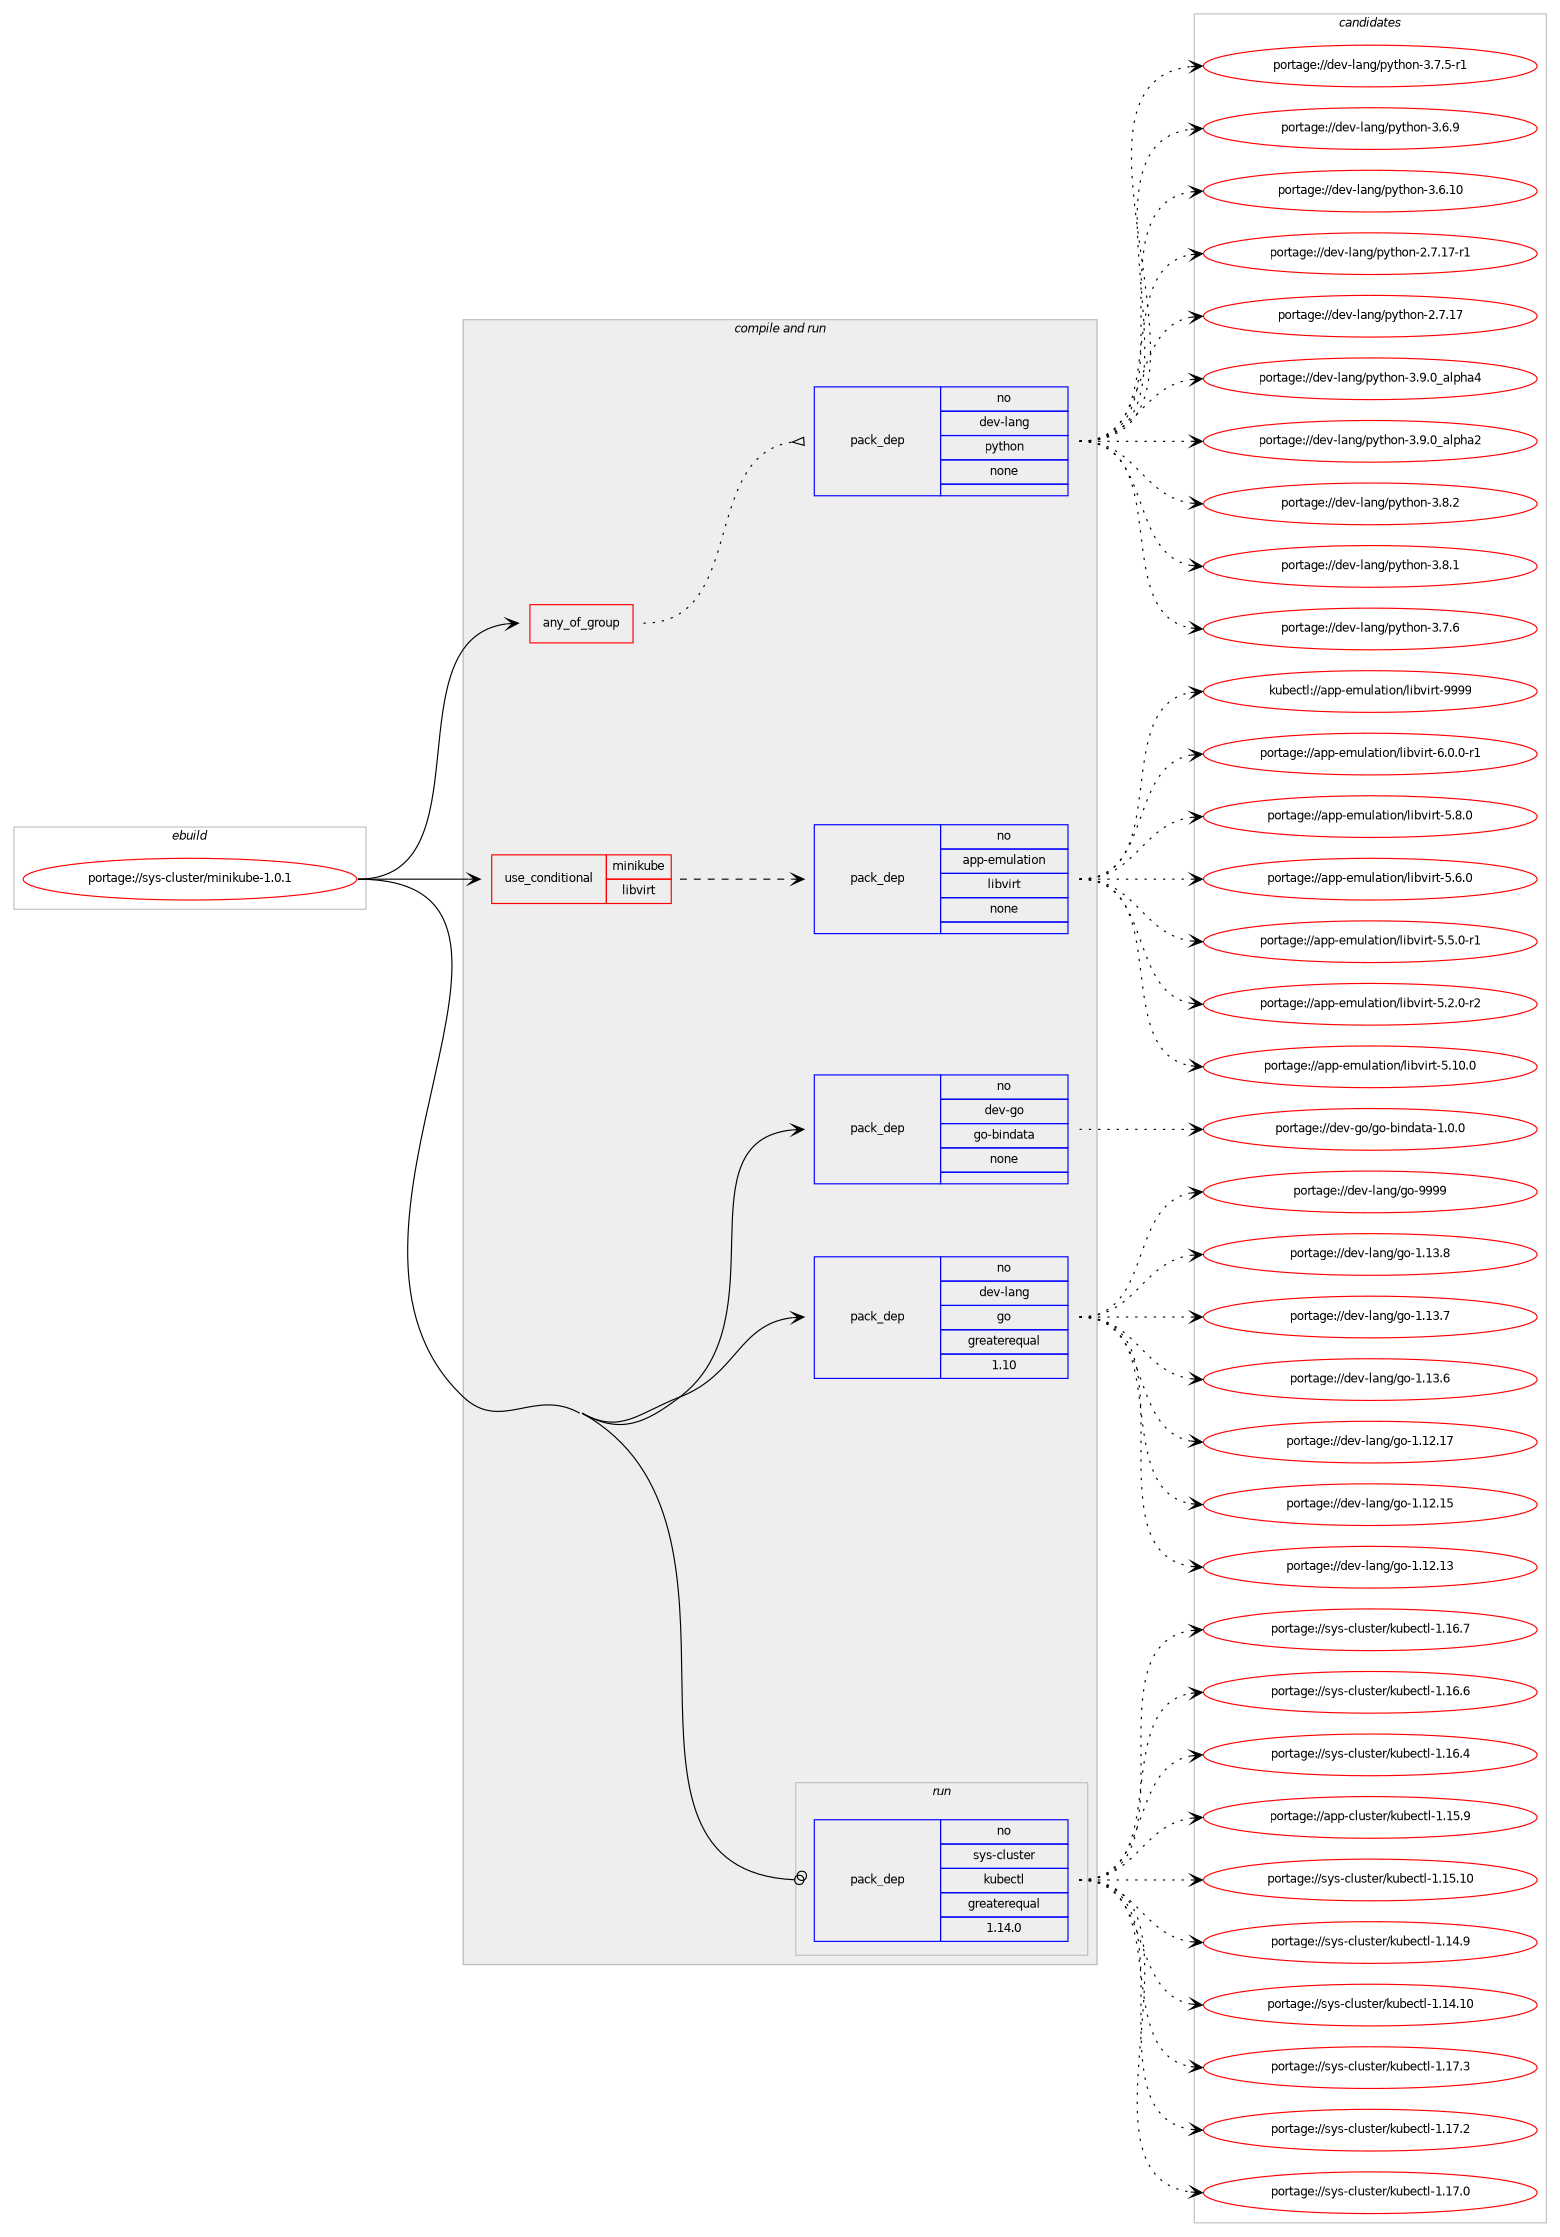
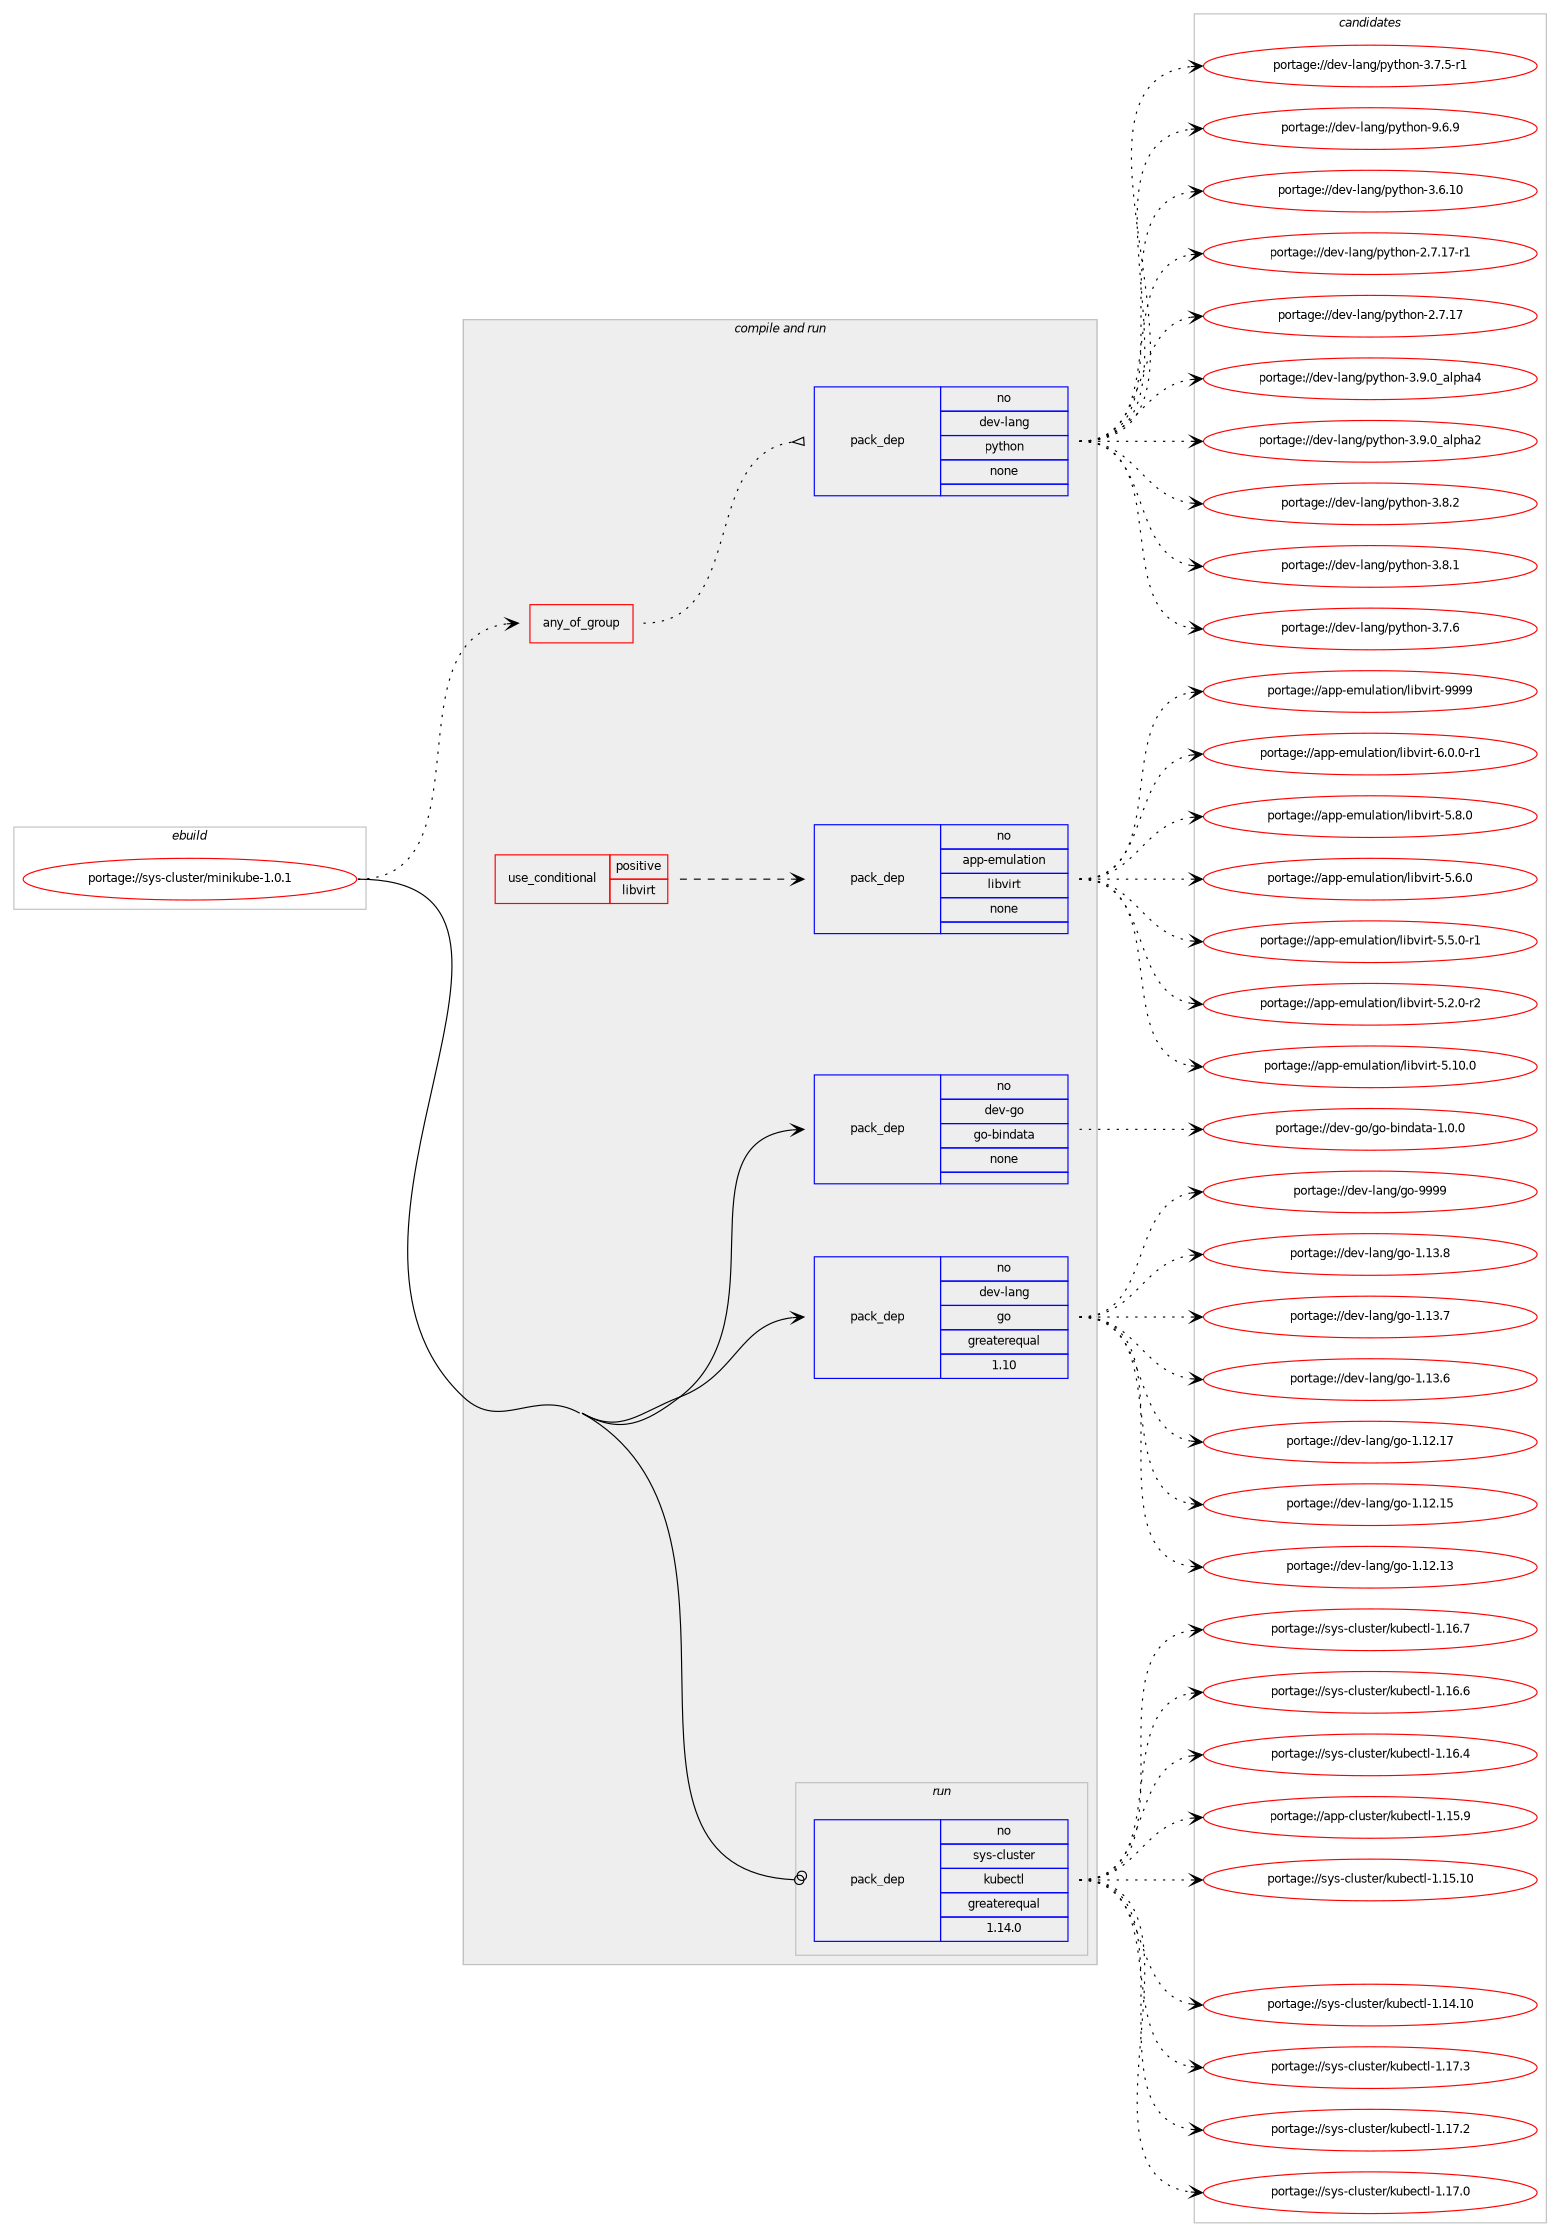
(1370, 129) -> (1370, 129)
(1370, 692) -> (1370, 692)
(438, 757) -> (438, 757)
(639, 866) -> (639, 866)
(413, 879) -> none
(1370, 1943) -> none
